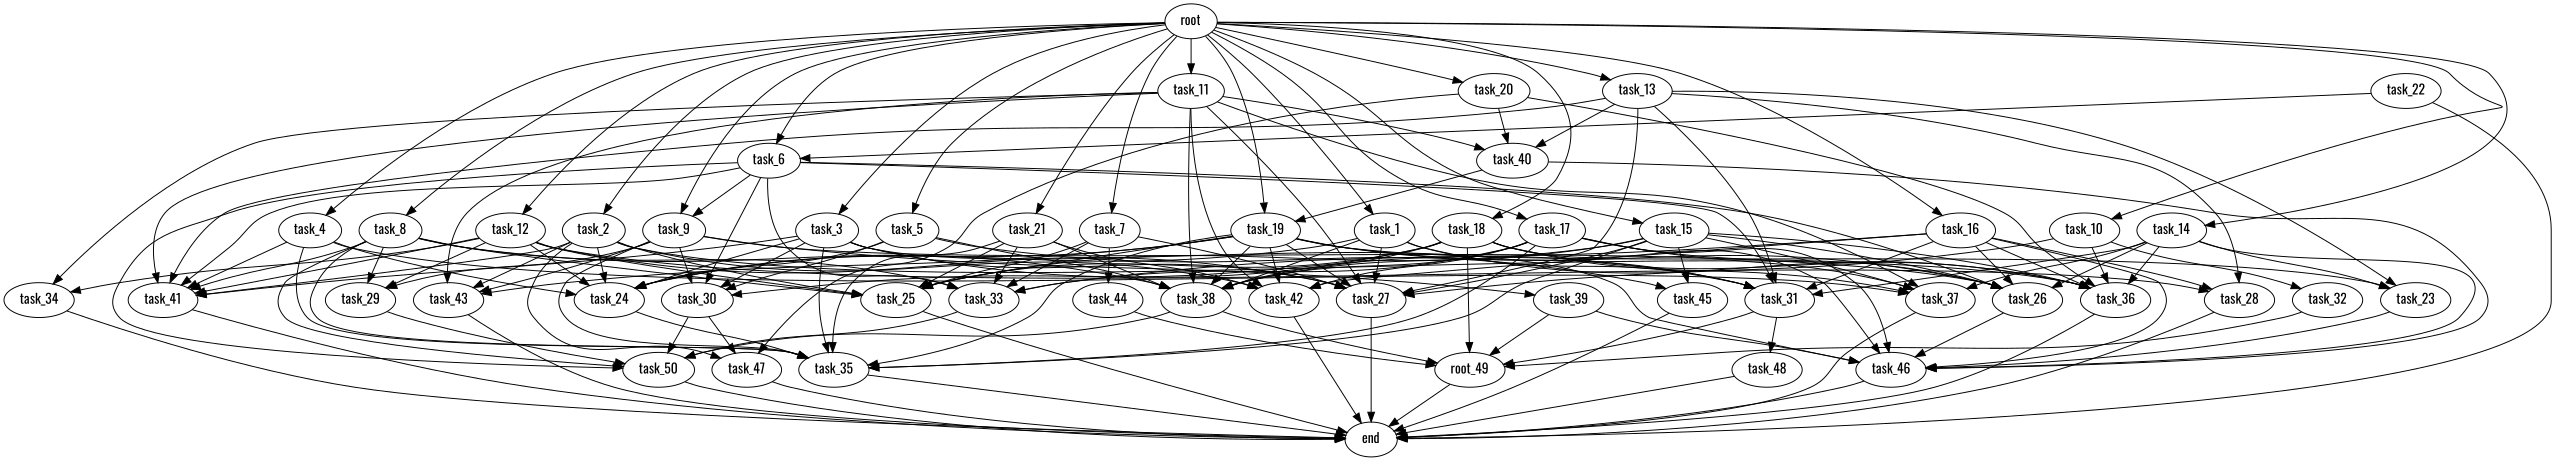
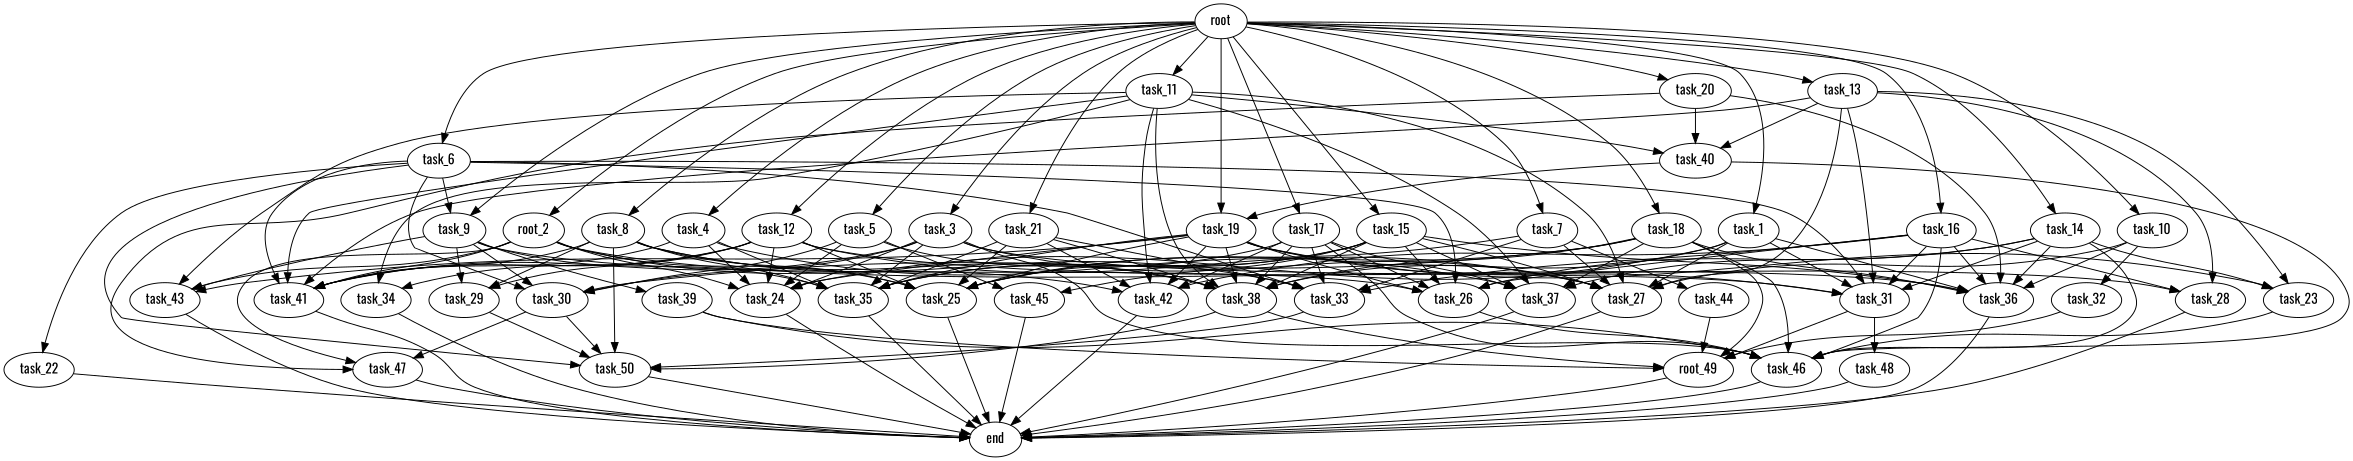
(1591, 126) -> (187, 190)
(594, 230) -> (534, 230)
(713, 333) -> (876, 370)
